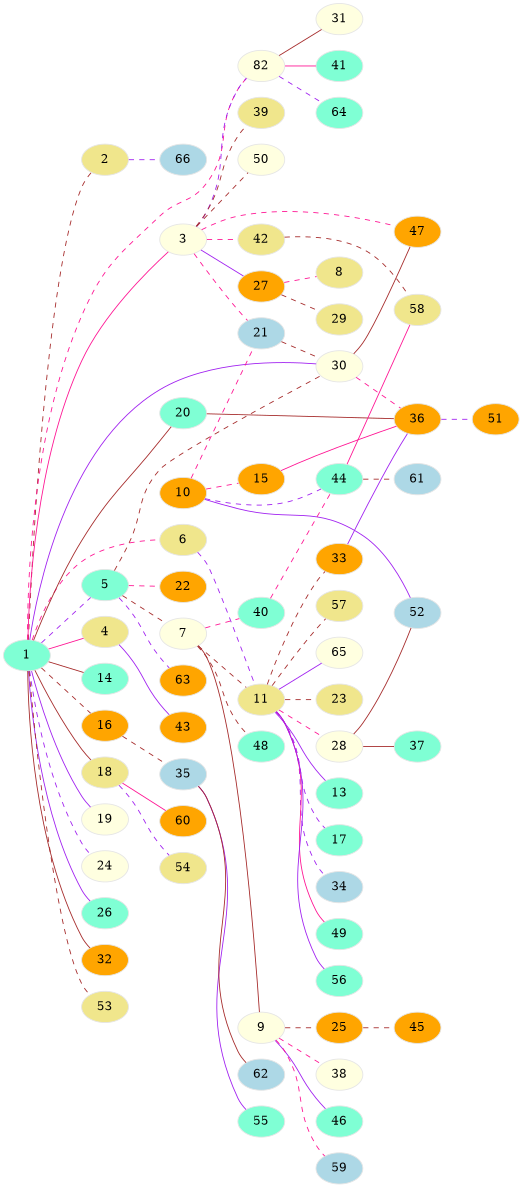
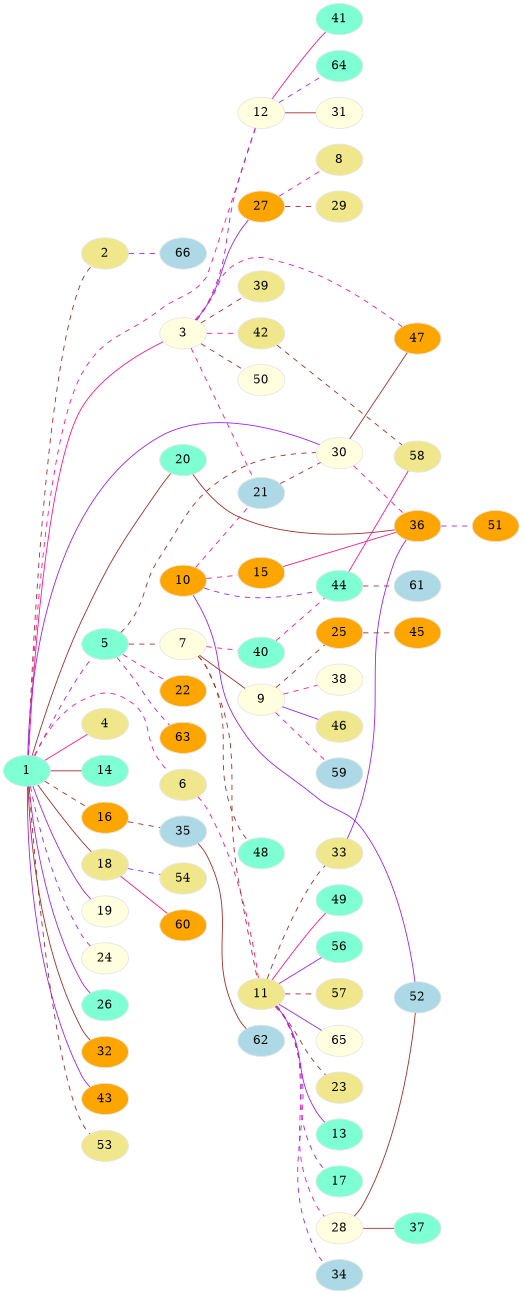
(261, 66) -> (261, 113)
(339, 559) -> (339, 853)
(228, 613) -> (230, 861)
(144, 680) -> (35, 911)
(261, 1122) -> none
(339, 1122) -> (339, 727)
